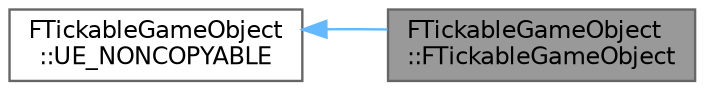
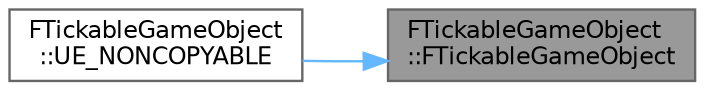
(357, 29) -> (333, 61)
